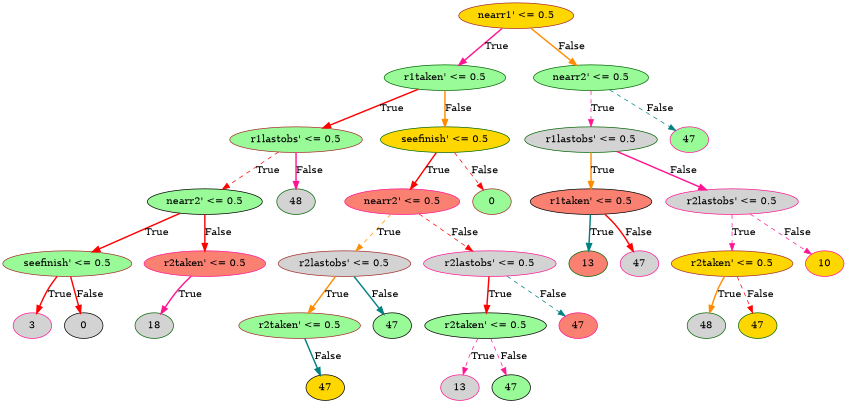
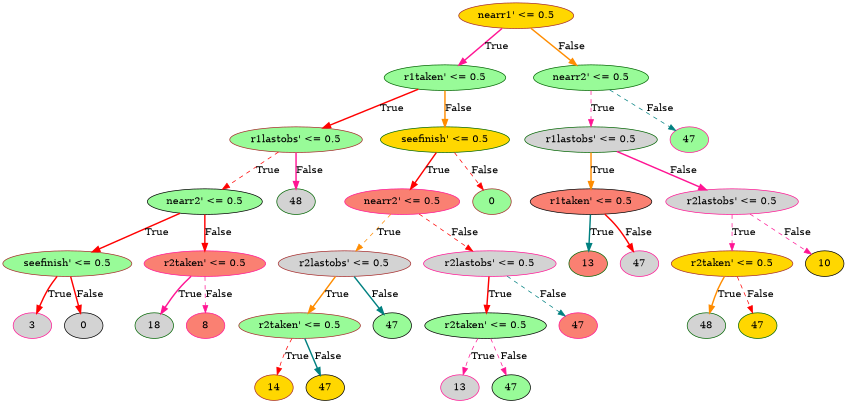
(825, 264) -> (825, 264)
none -> (206, 326)
none -> (274, 388)
